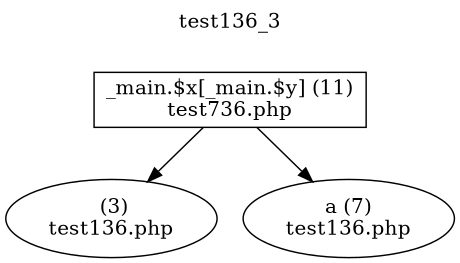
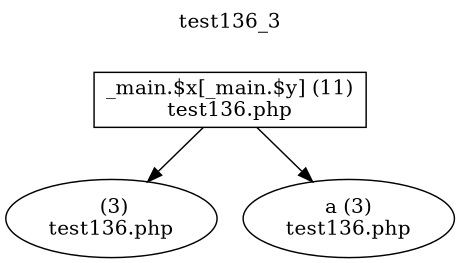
(230, 100) -> (230, 100)
(349, 219) -> (349, 219)
